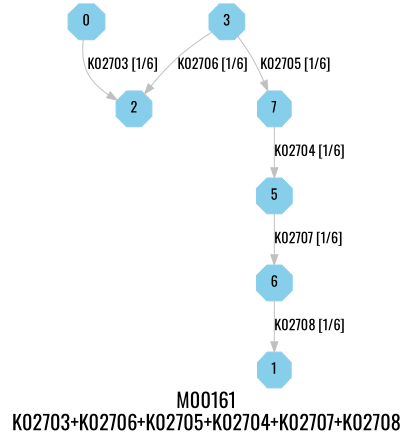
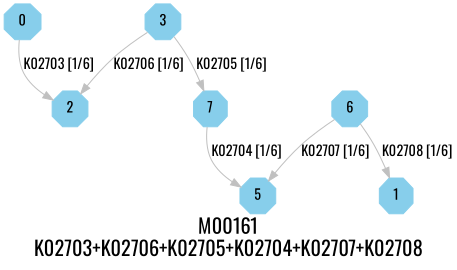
(274, 234) -> (303, 144)
